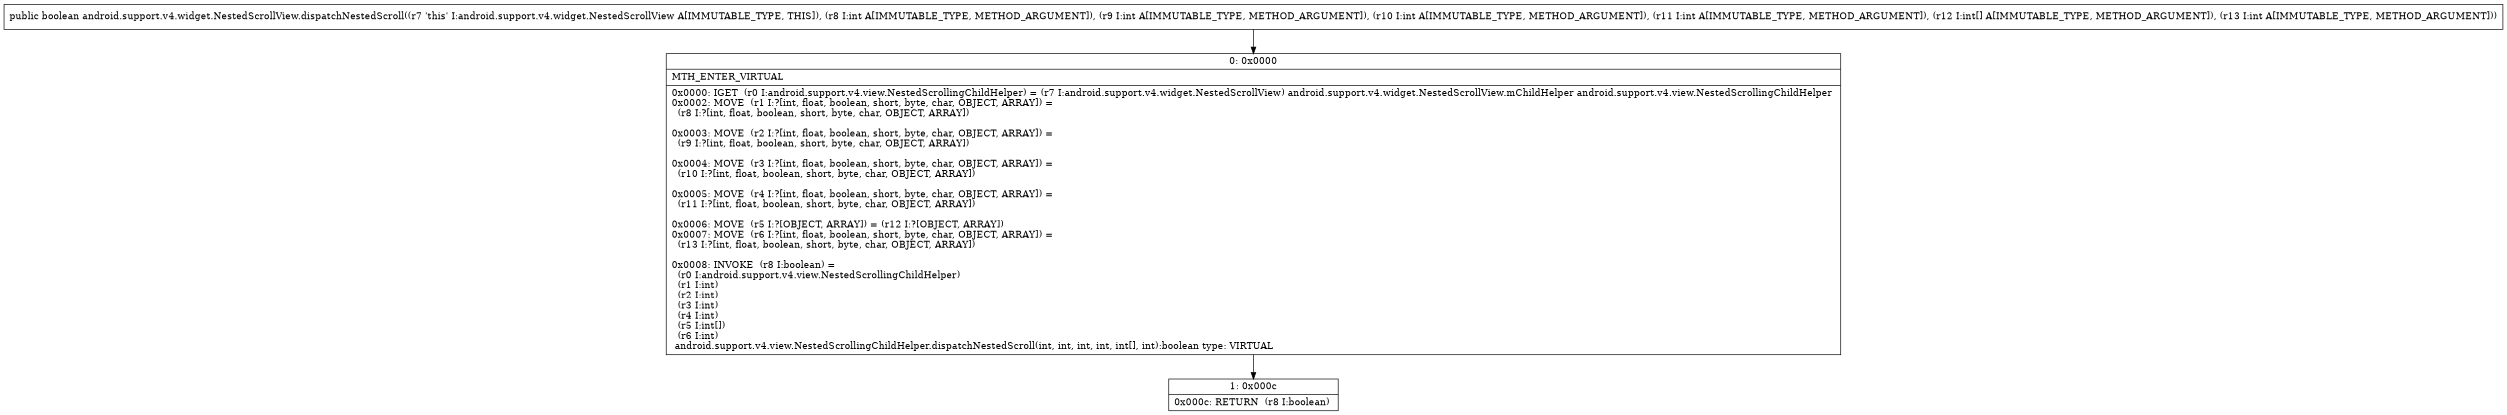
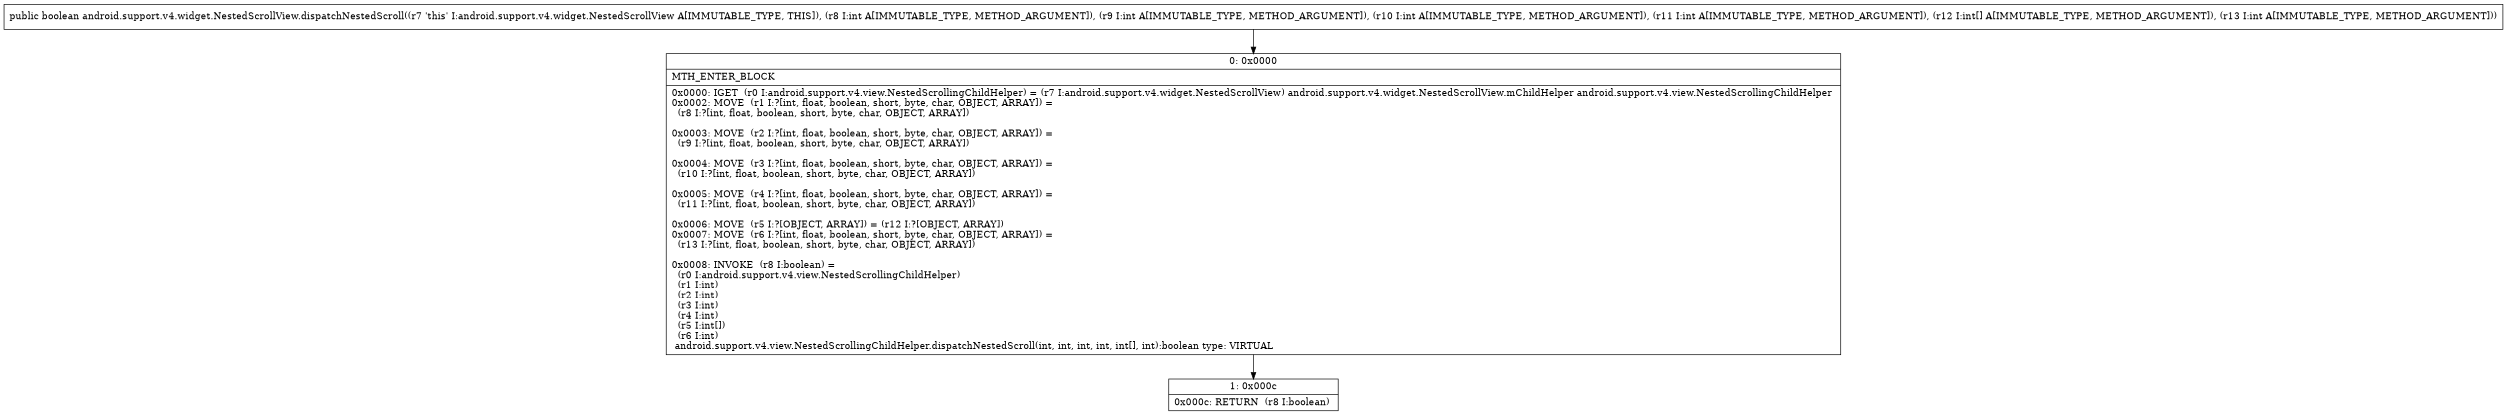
(728, 77) -> (724, 77)
